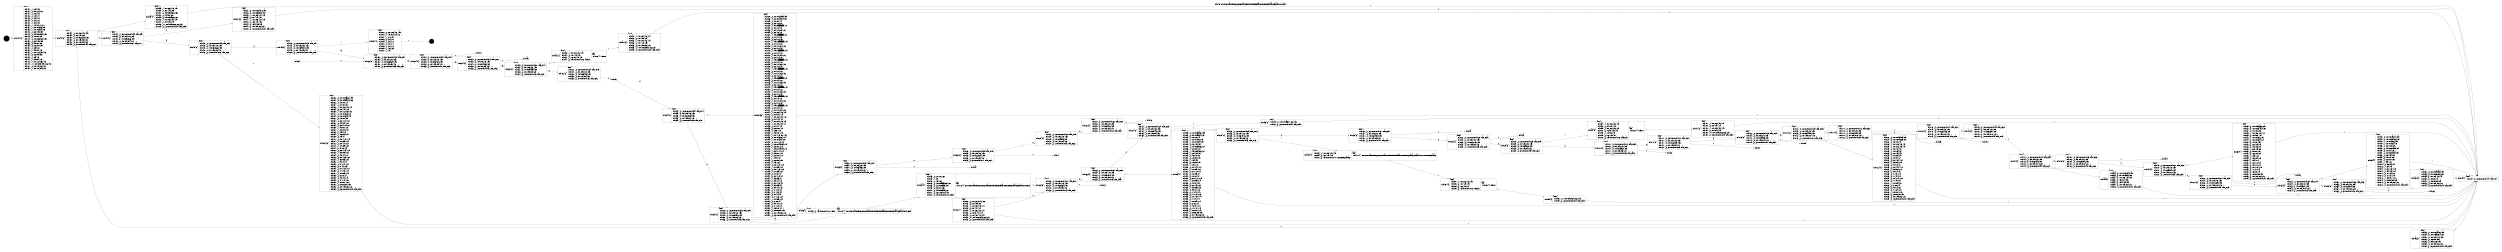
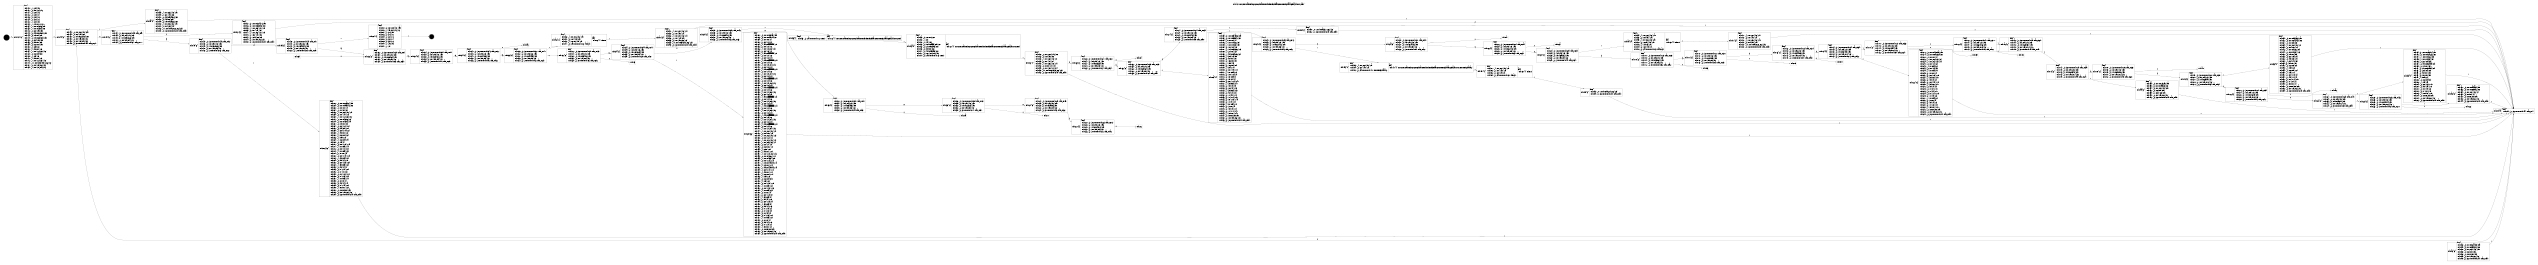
(479, 53) -> none
(643, 95) -> (606, 54)
(1033, 186) -> (1022, 58)
